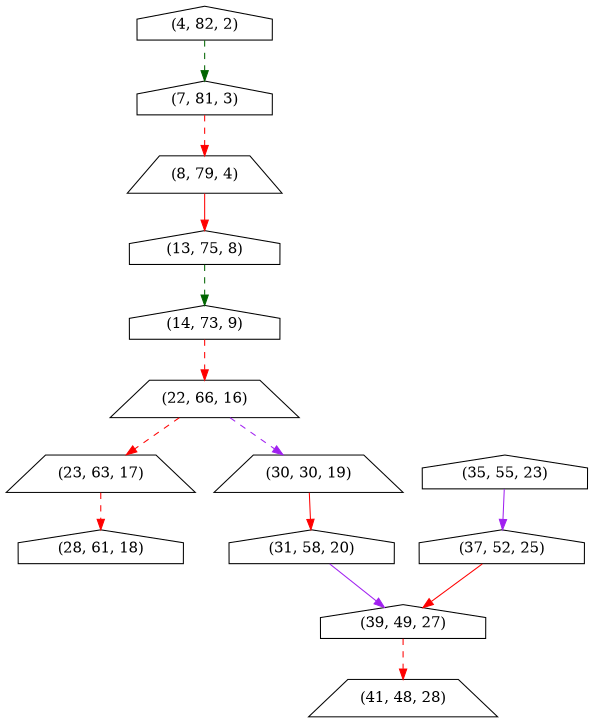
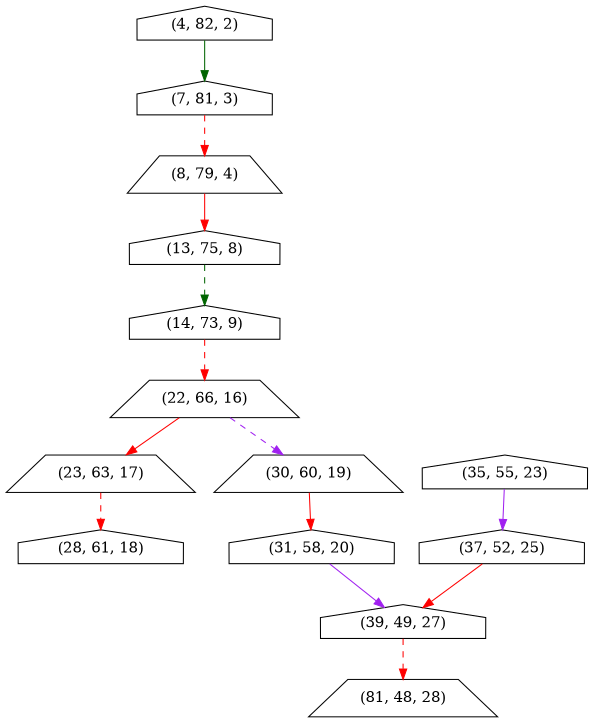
(205, 55) -> (205, 55)
(157, 433) -> (157, 433)
(309, 474) -> (309, 474)
(403, 698) -> (403, 698)
